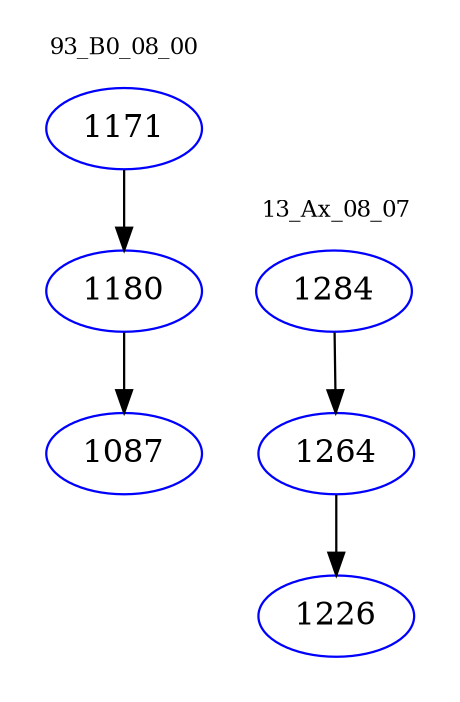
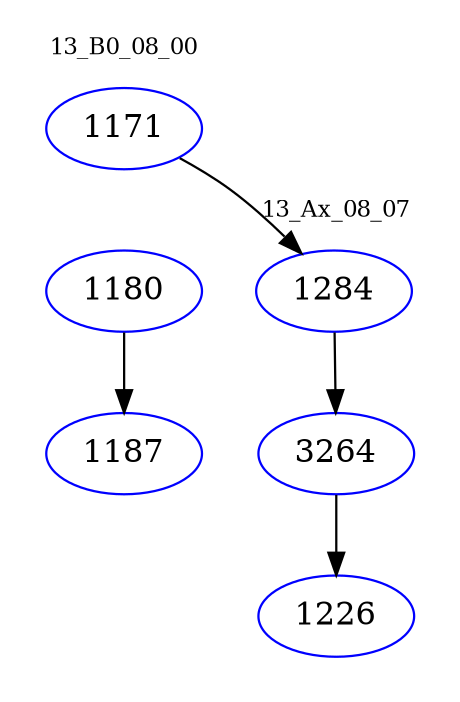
(124, 49) -> (124, 49)
(124, 199) -> (253, 208)
(124, 454) -> (124, 454)
(336, 454) -> (336, 454)
